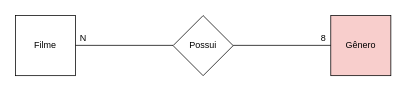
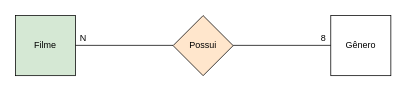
(45, 45) -> (45, 45)
(203, 45) -> (203, 45)
(360, 45) -> (360, 45)
